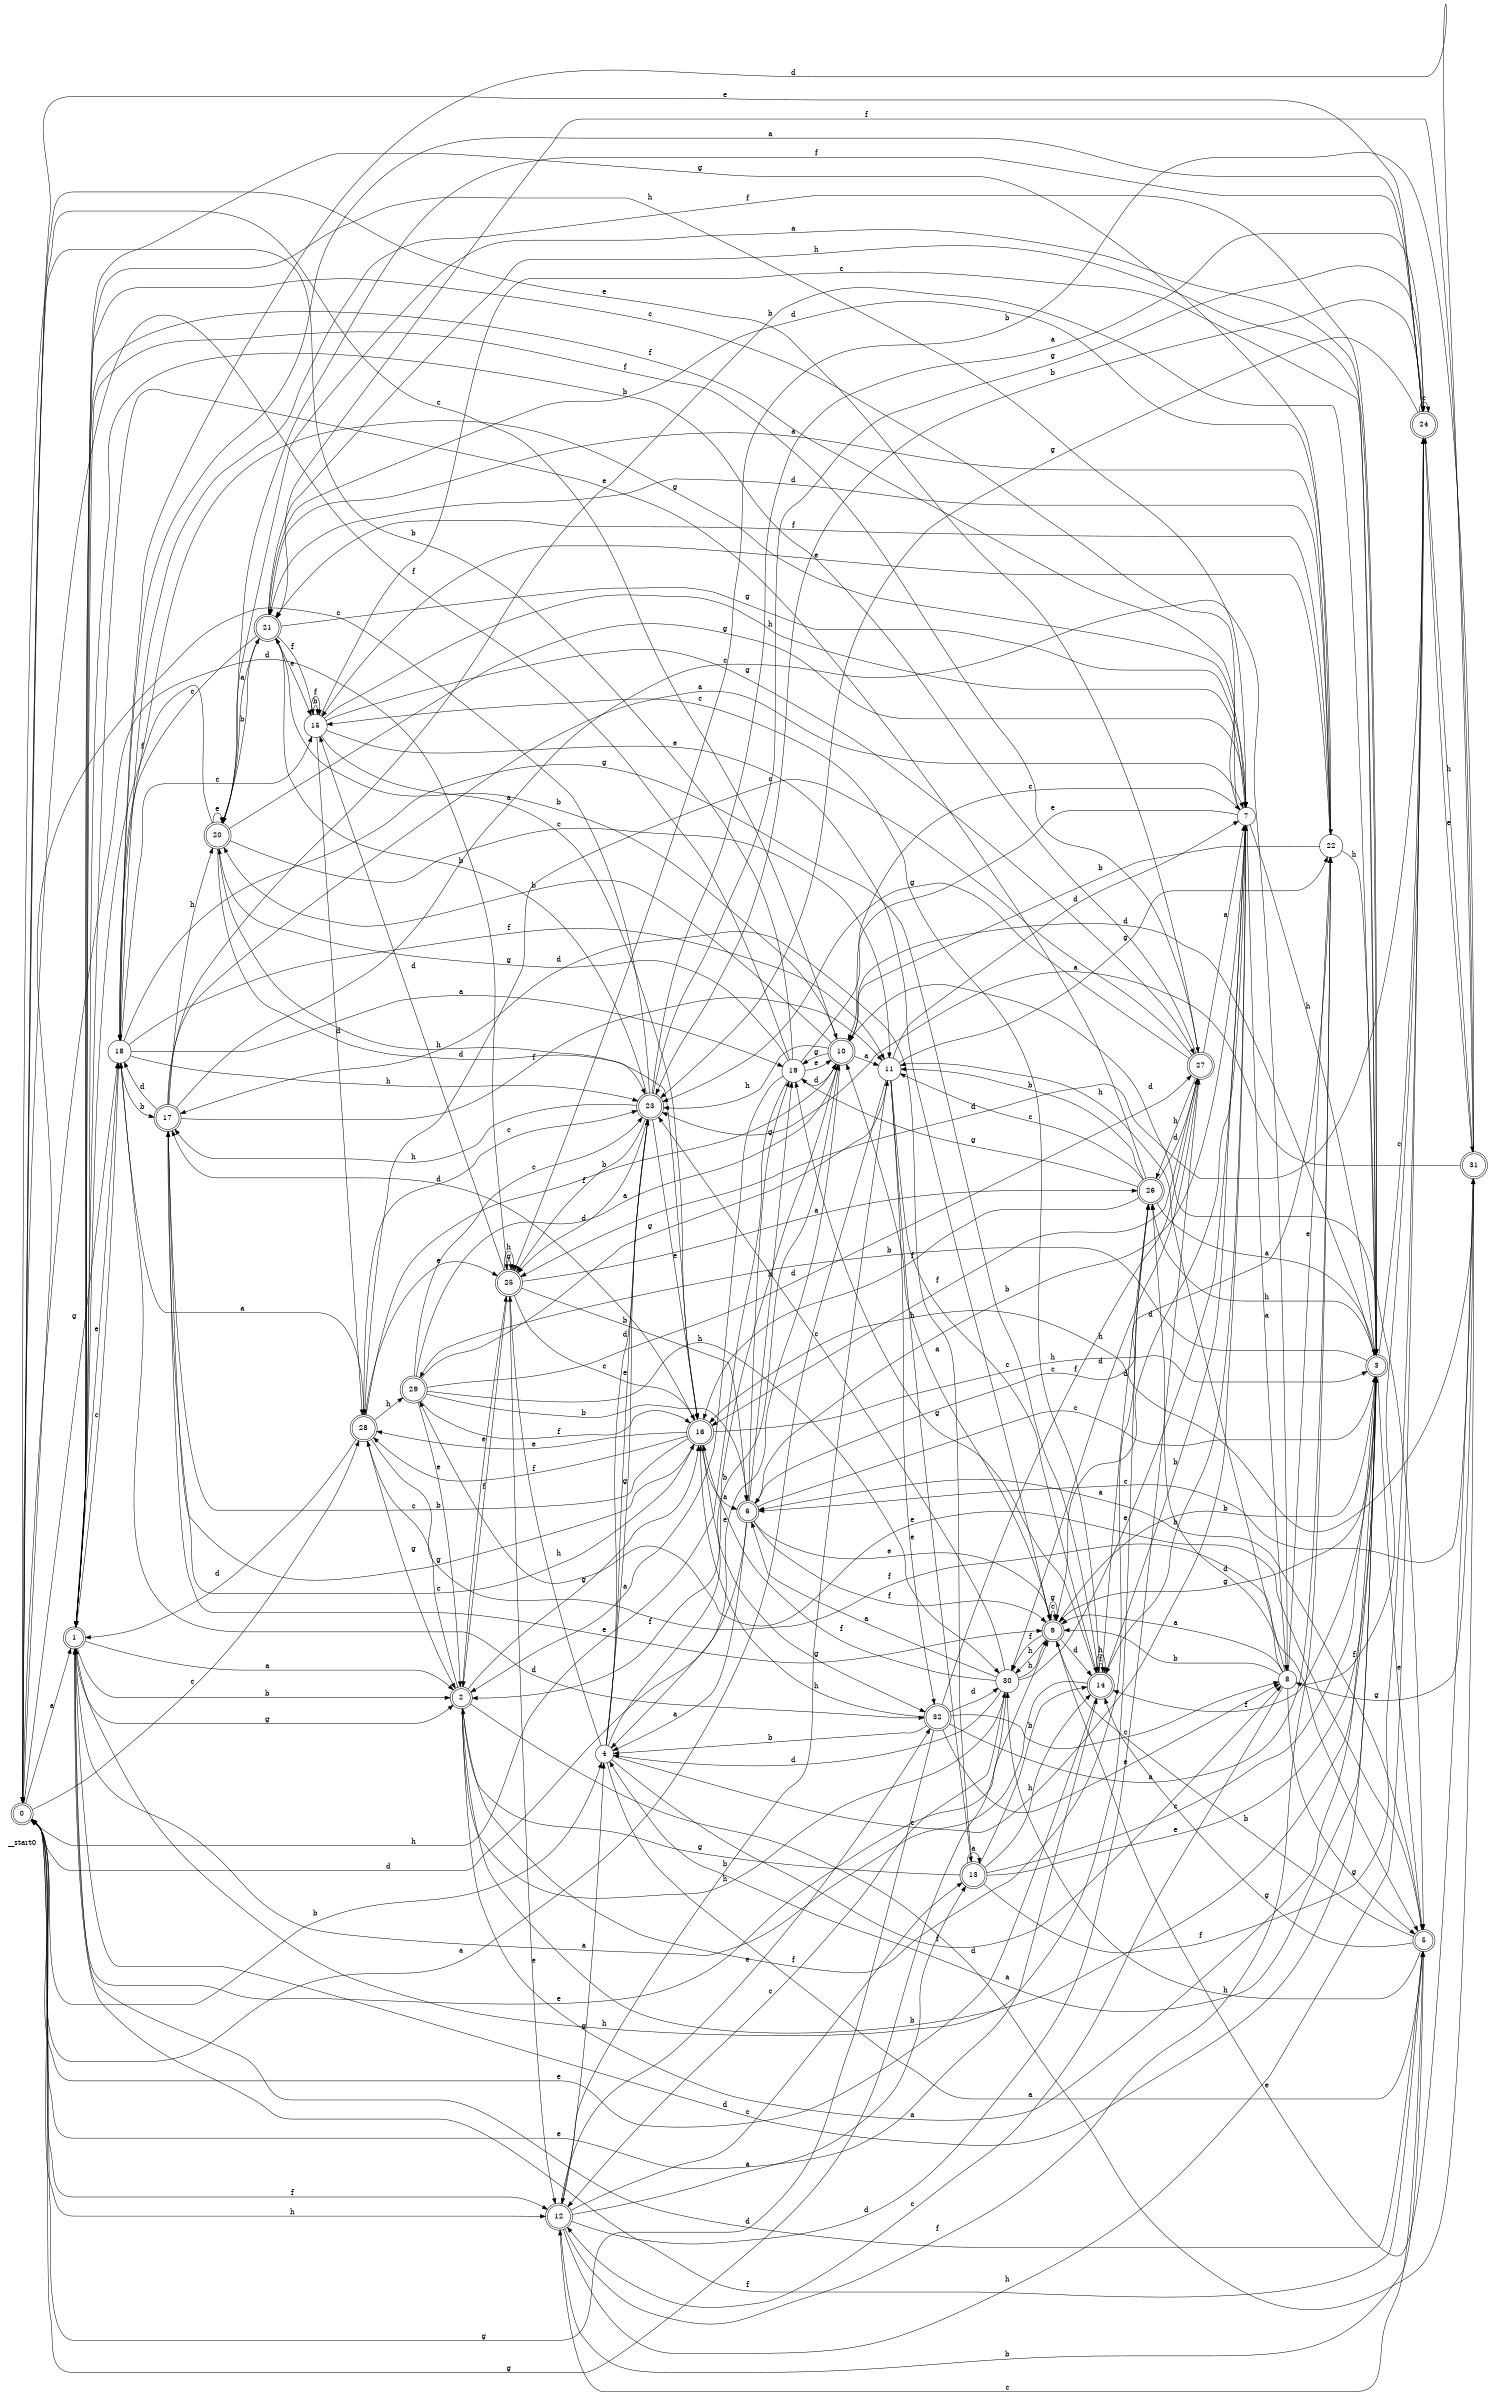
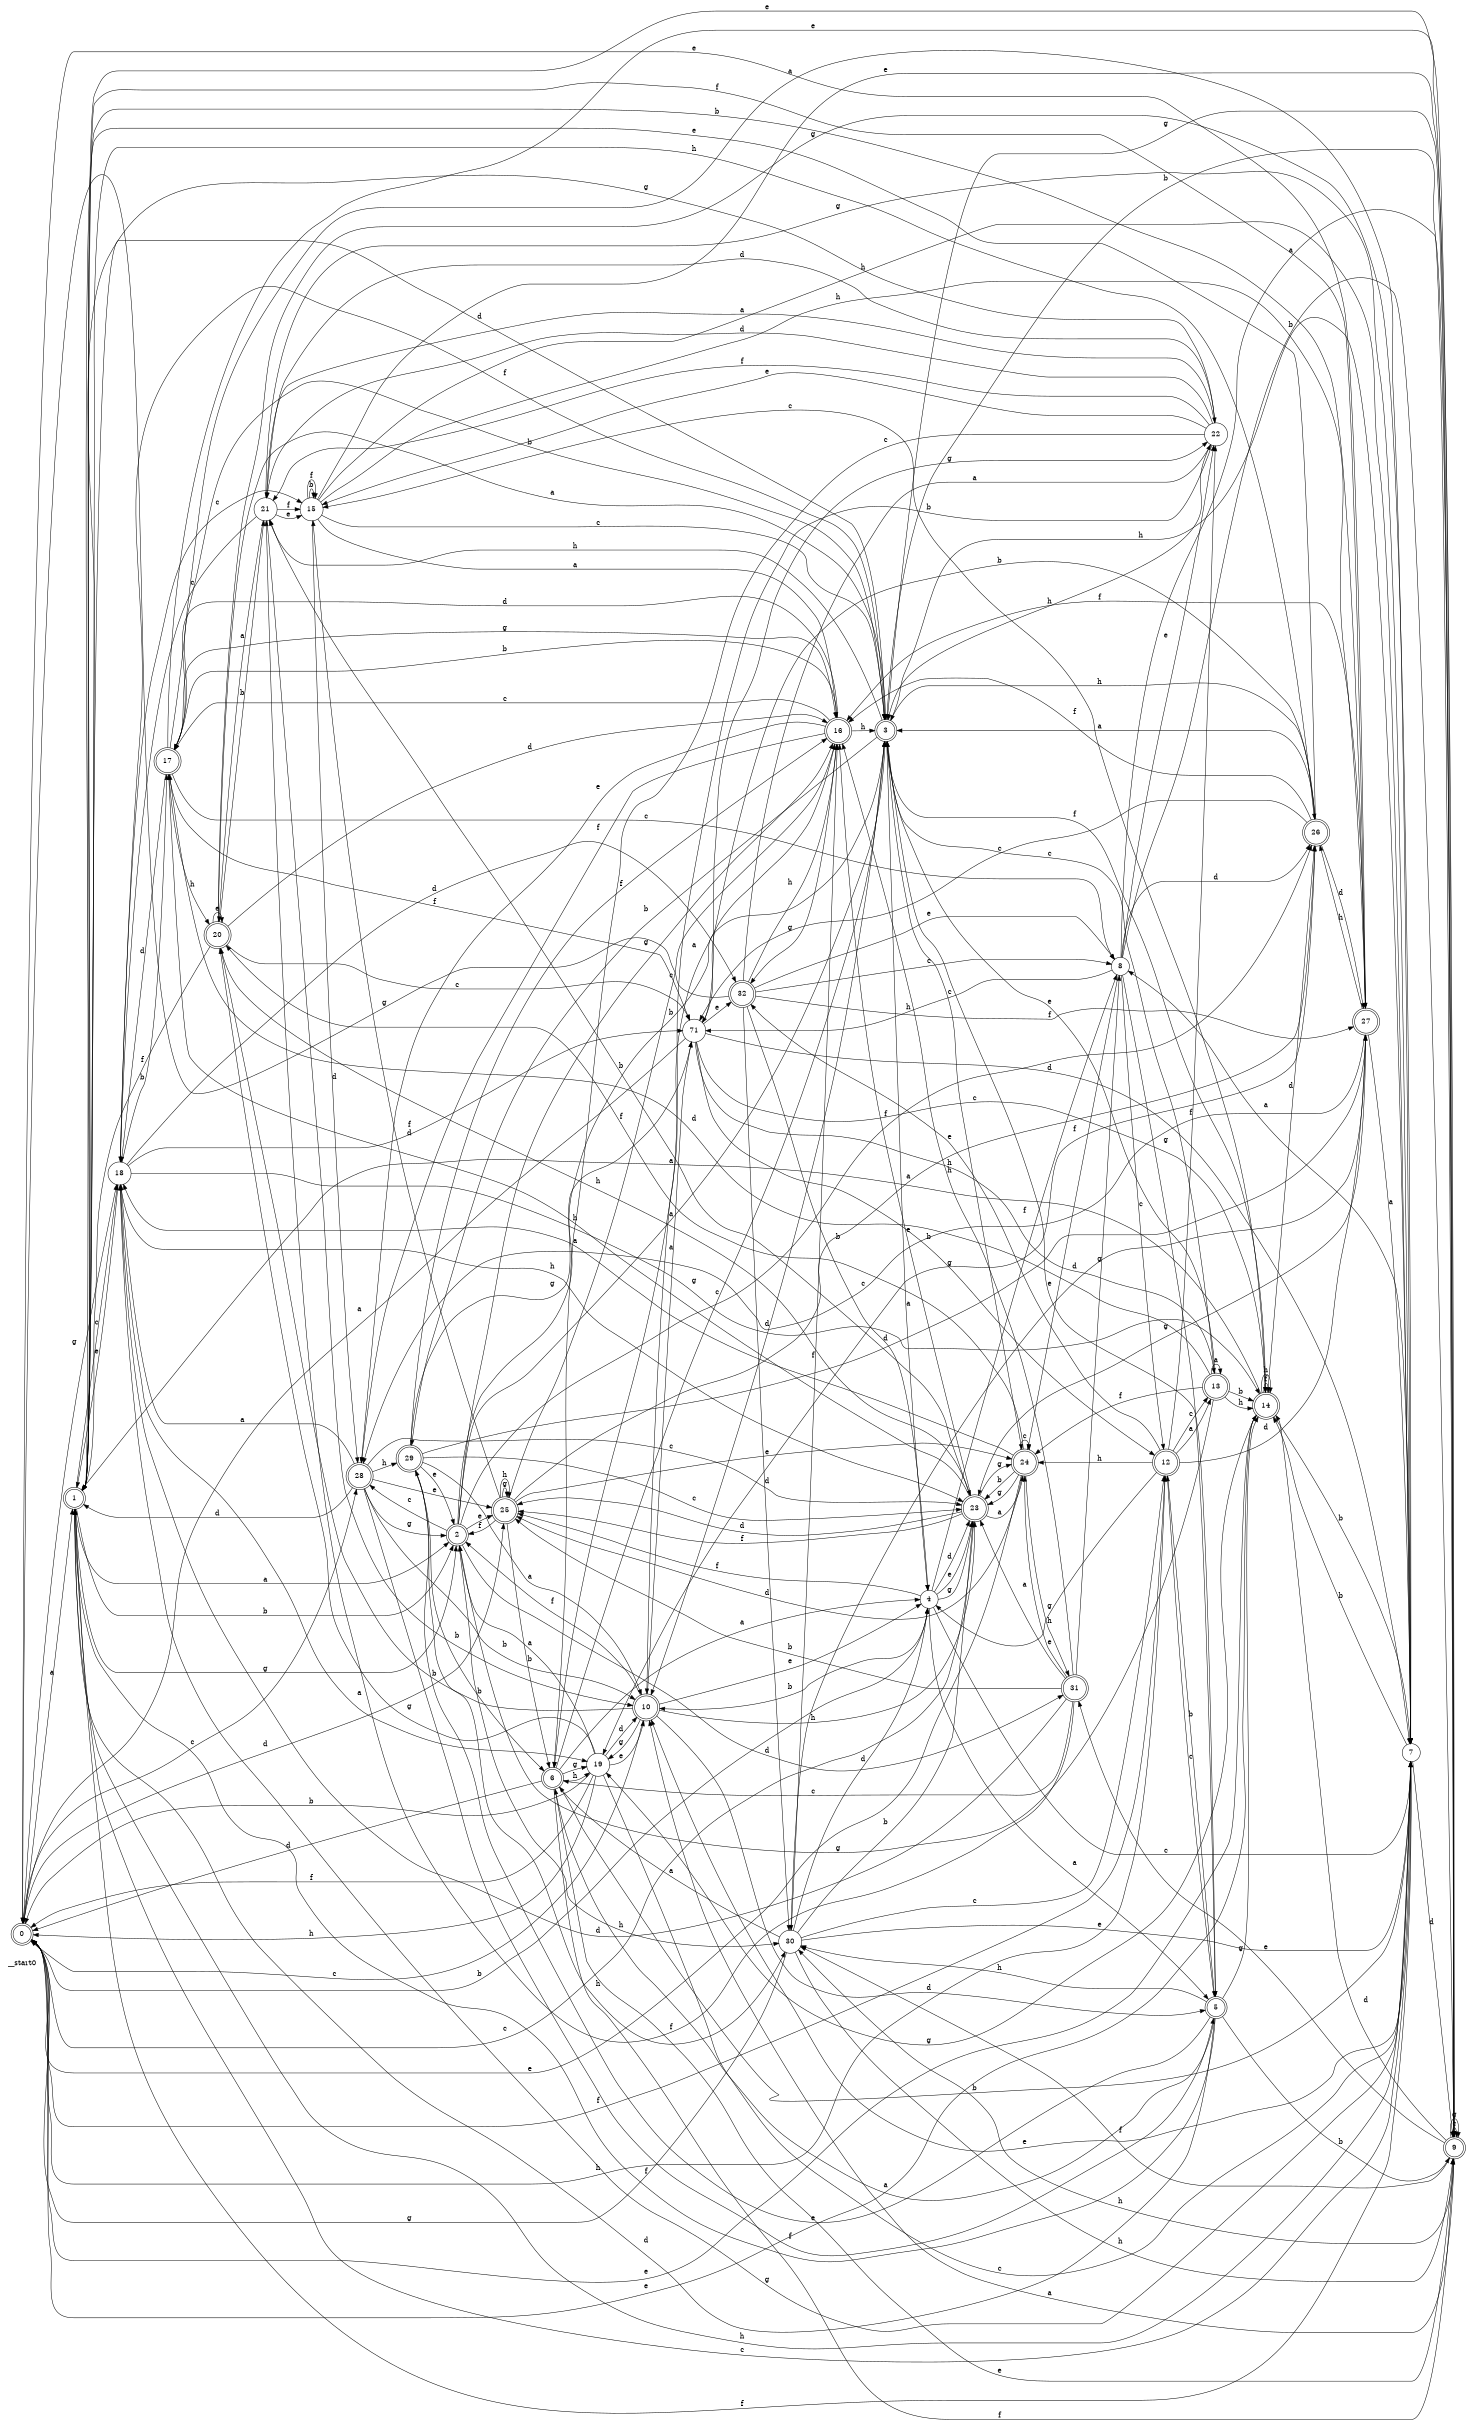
(1152, 283) -> (610, 550)
(268, 628) -> (266, 509)
(748, 670) -> (838, 297)
(890, 1069) -> (694, 1031)
(817, 1334) -> (886, 1822)
(559, 1554) -> (717, 1566)
(523, 1748) -> (760, 1457)
